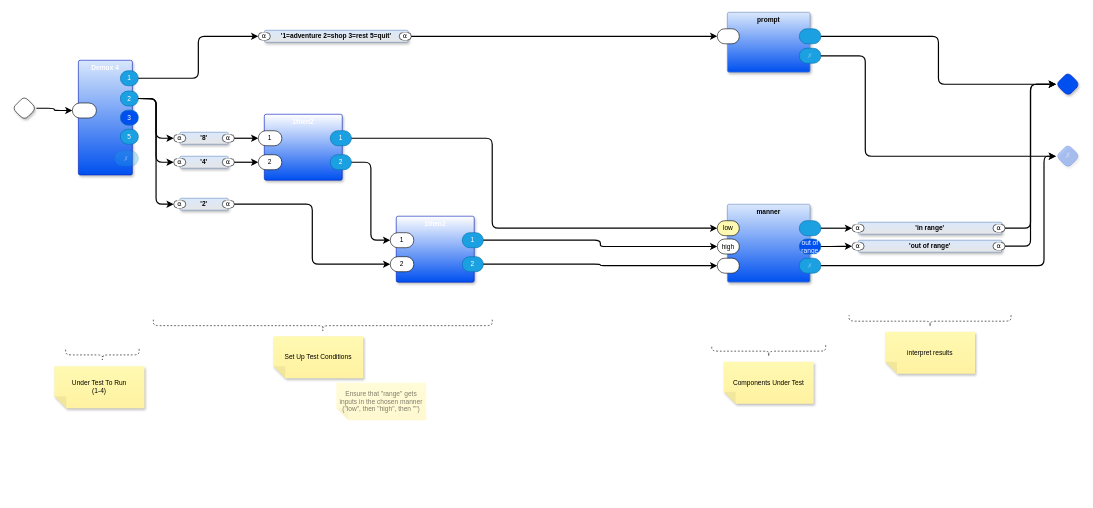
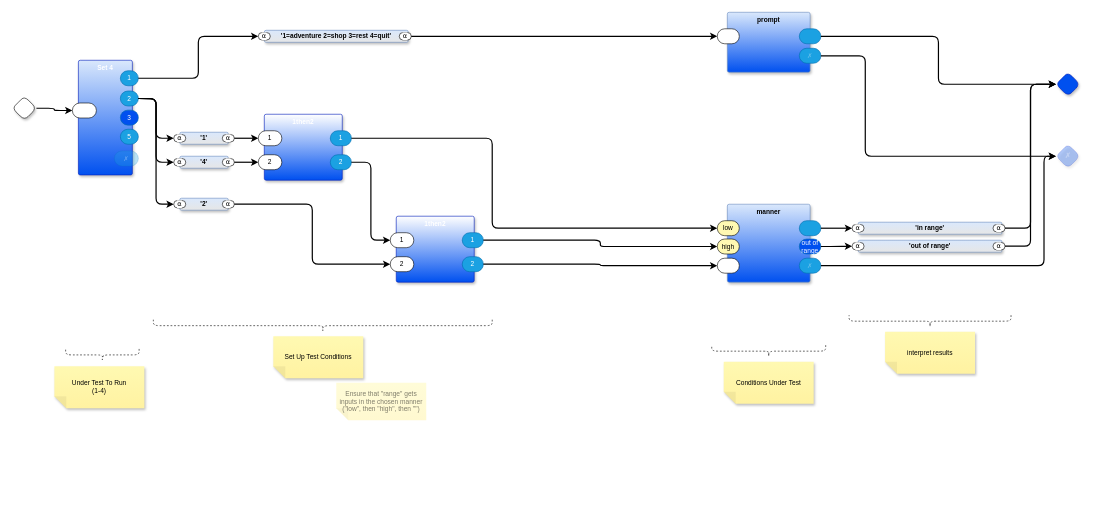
(336, 36) -> (336, 36)
(105, 68) -> (105, 68)
(204, 138) -> (204, 138)
(728, 247) -> (728, 247)
(769, 383) -> (769, 383)
